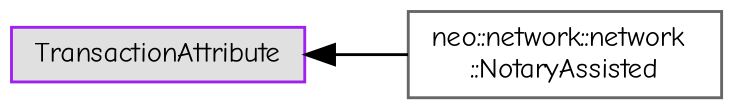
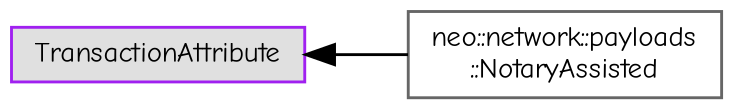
(565, 55) -> (565, 55)
